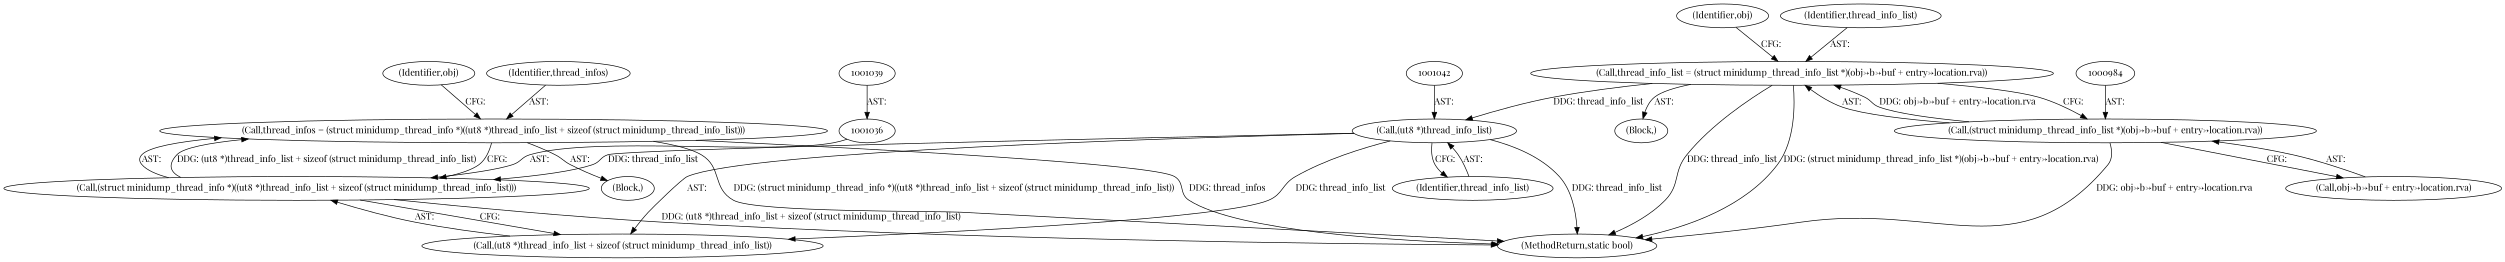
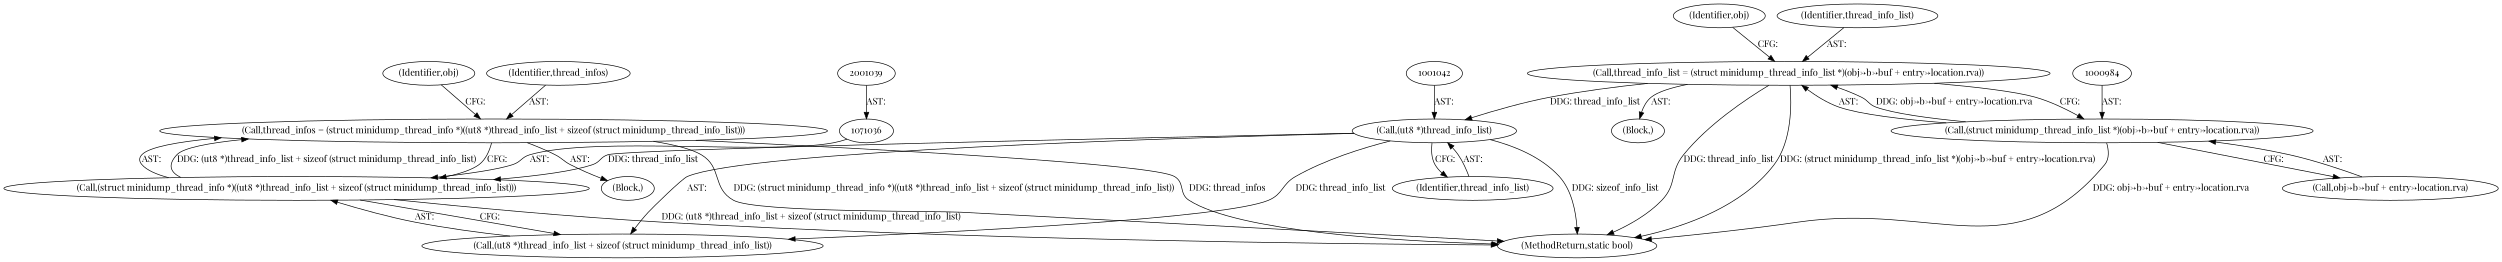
(867, 73) -> (866, 73)
(867, 131) -> (866, 131)
(1617, 188) -> (1615, 188)
